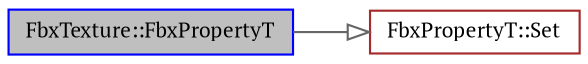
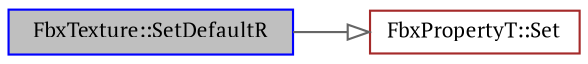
(151, 32) -> (151, 32)
